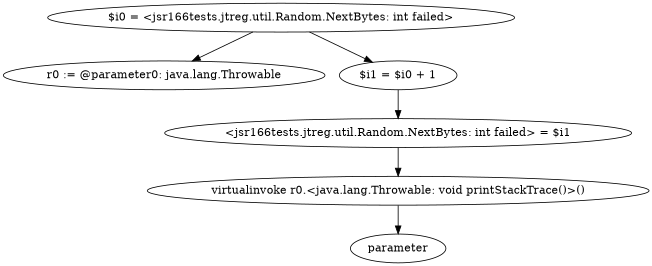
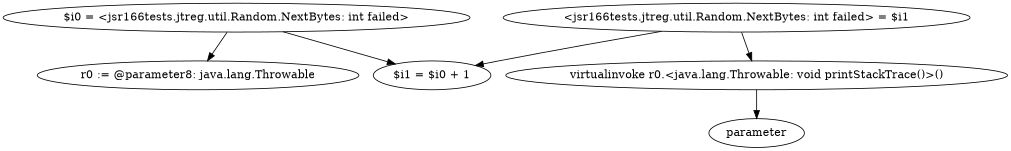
(164, 75) -> (198, 75)
(398, 100) -> (572, 47)
